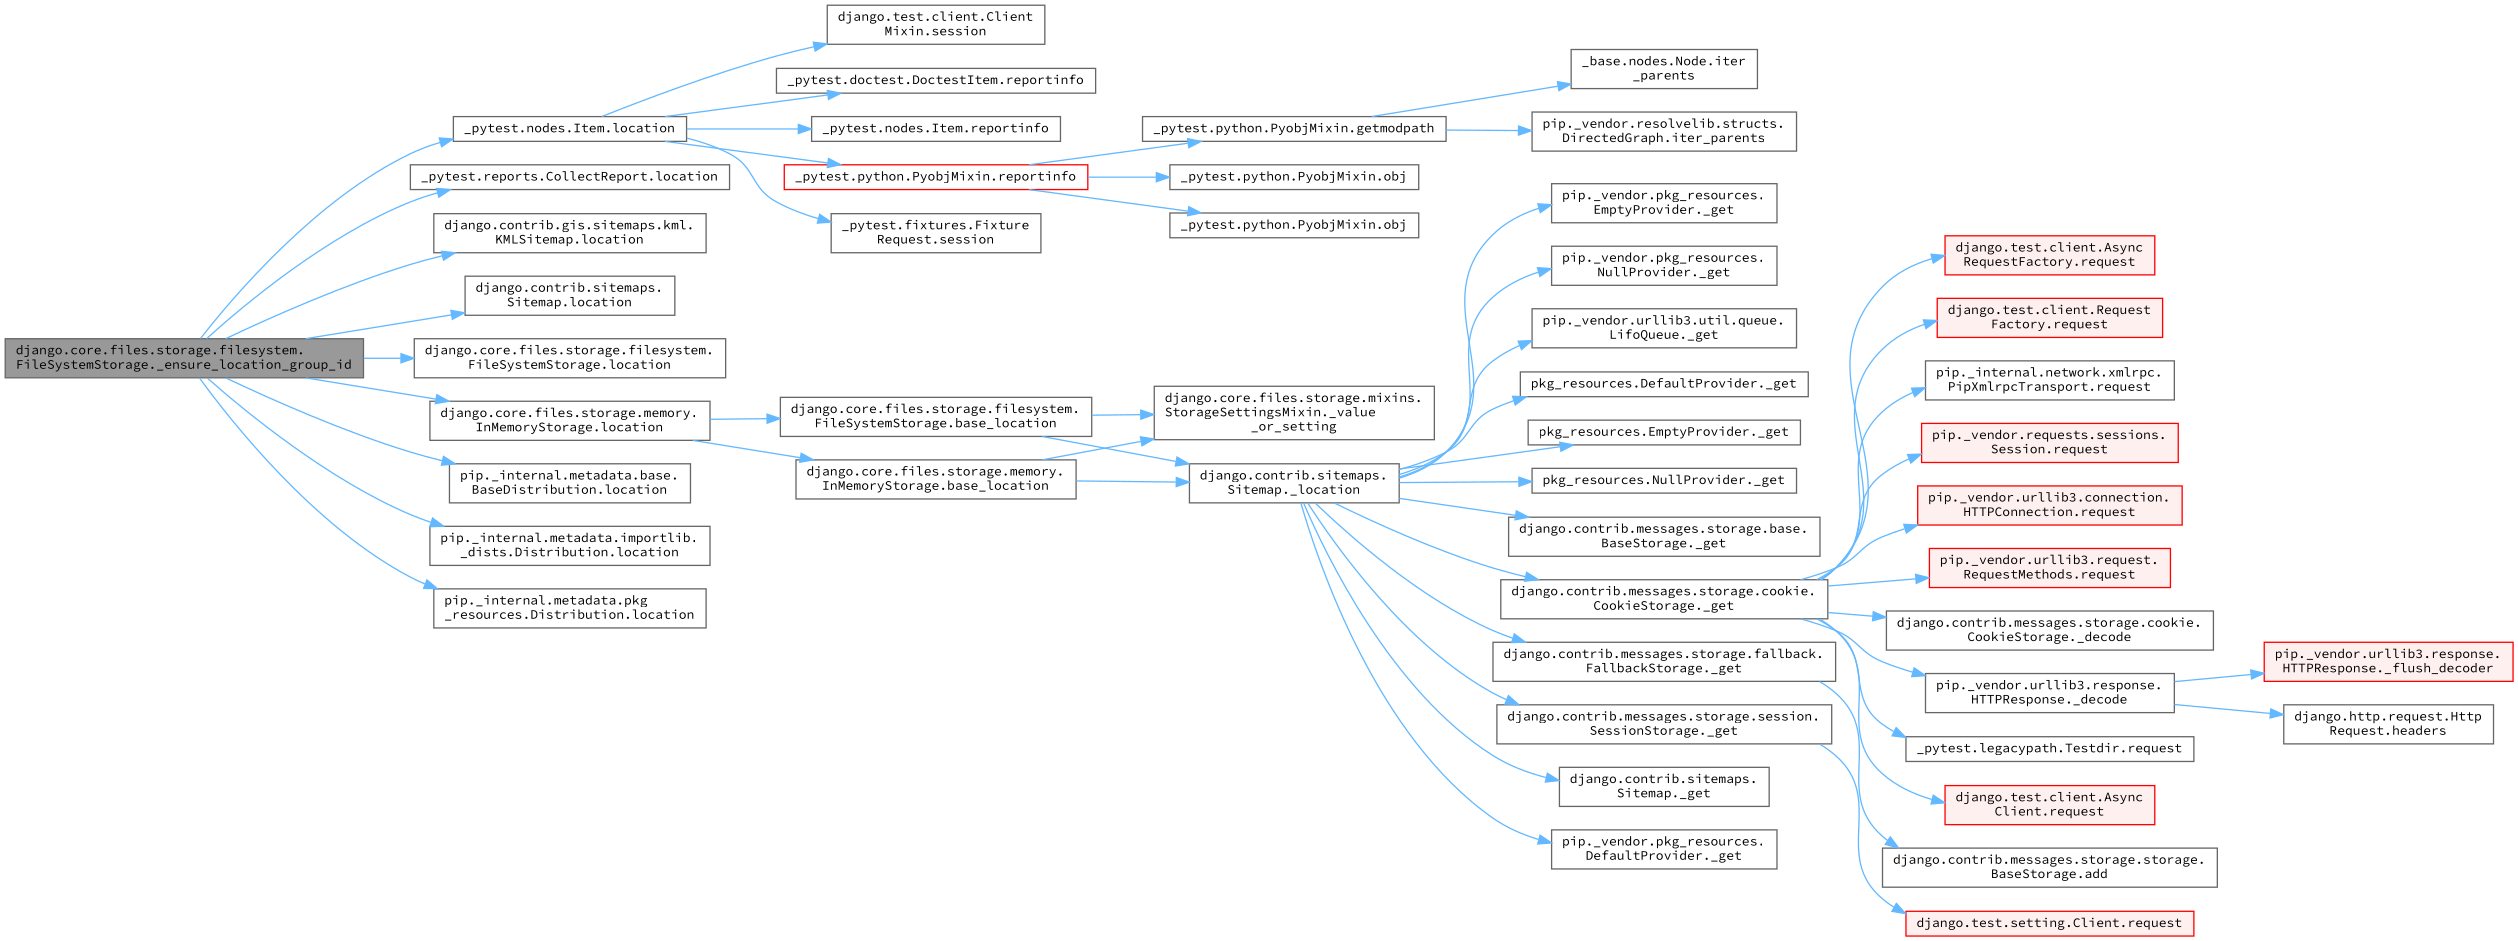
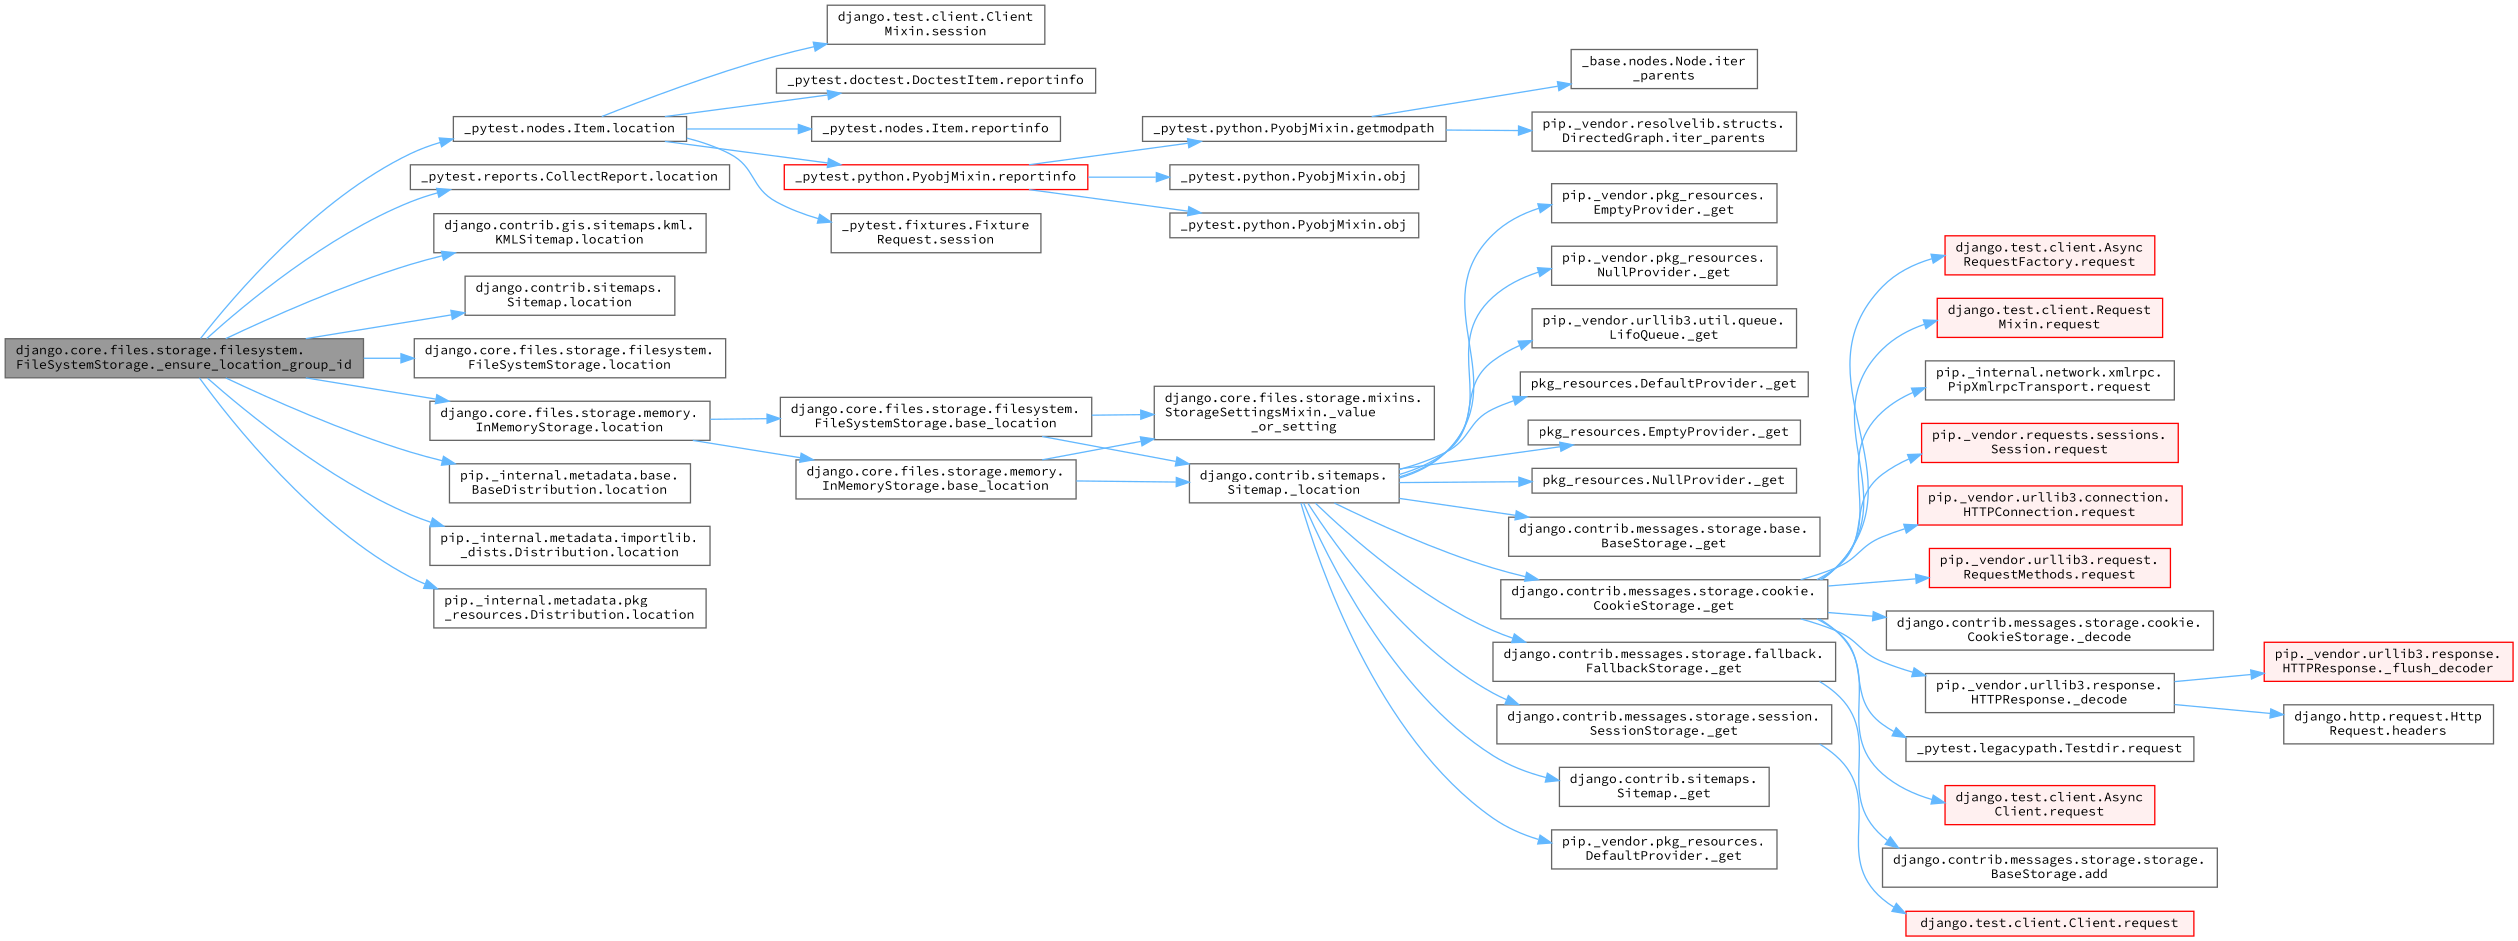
(2050, 318) -> (2050, 318)
(2050, 924) -> (2050, 924)
